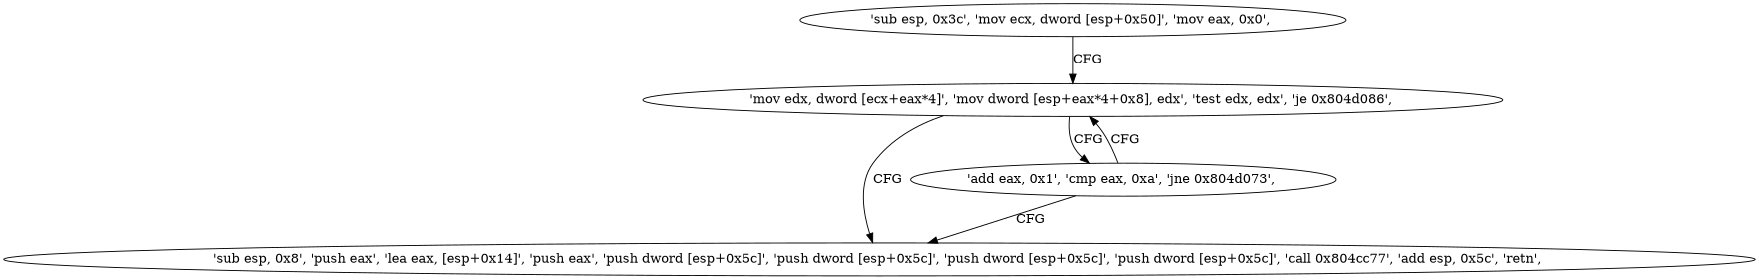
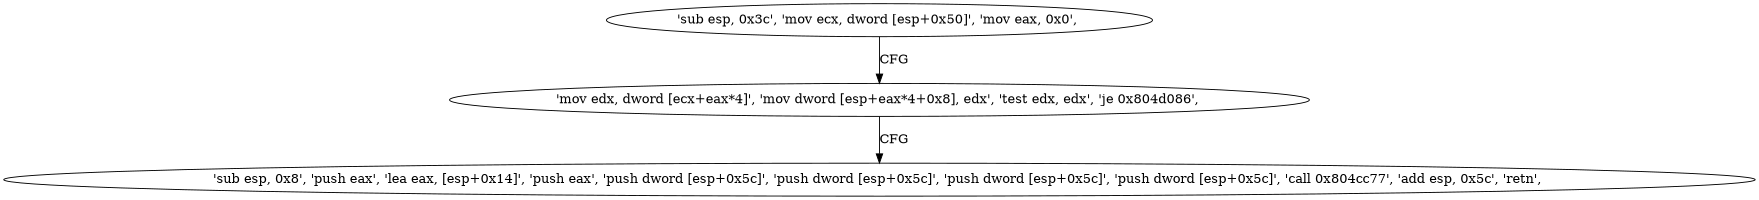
(1123, 180) -> none
